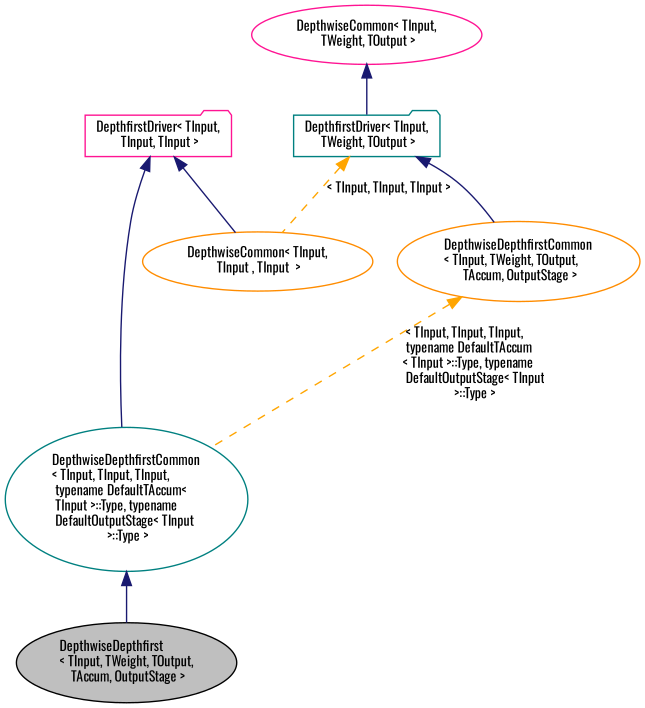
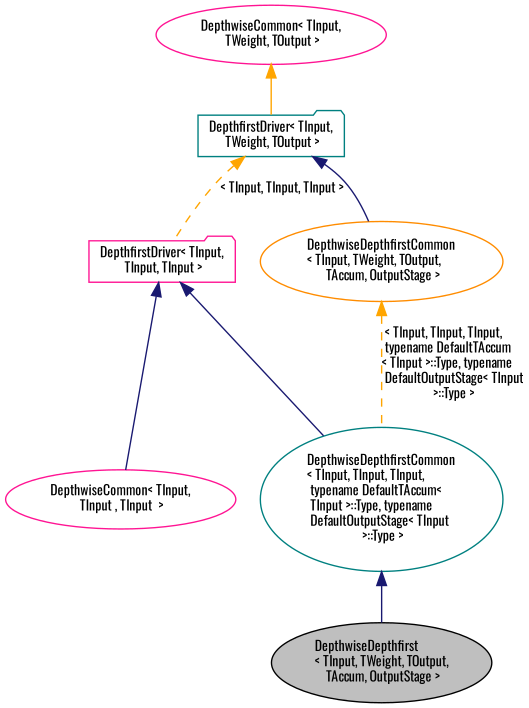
(367, 96) -> (271, 96)
(311, 200) -> (201, 201)
(258, 261) -> (121, 499)
